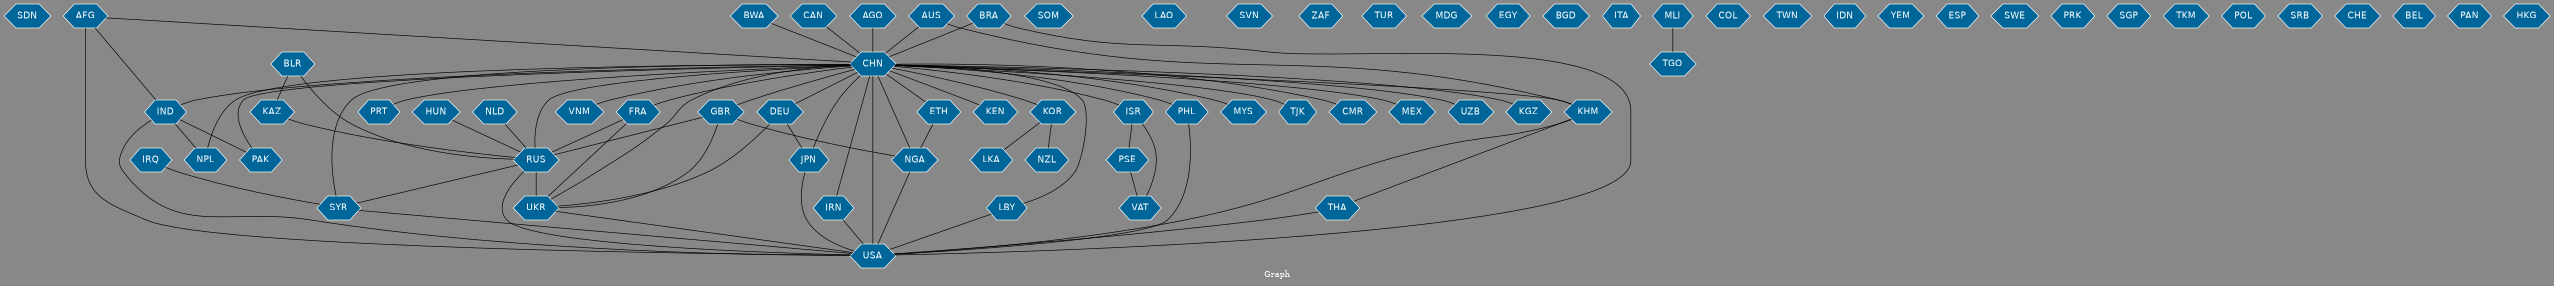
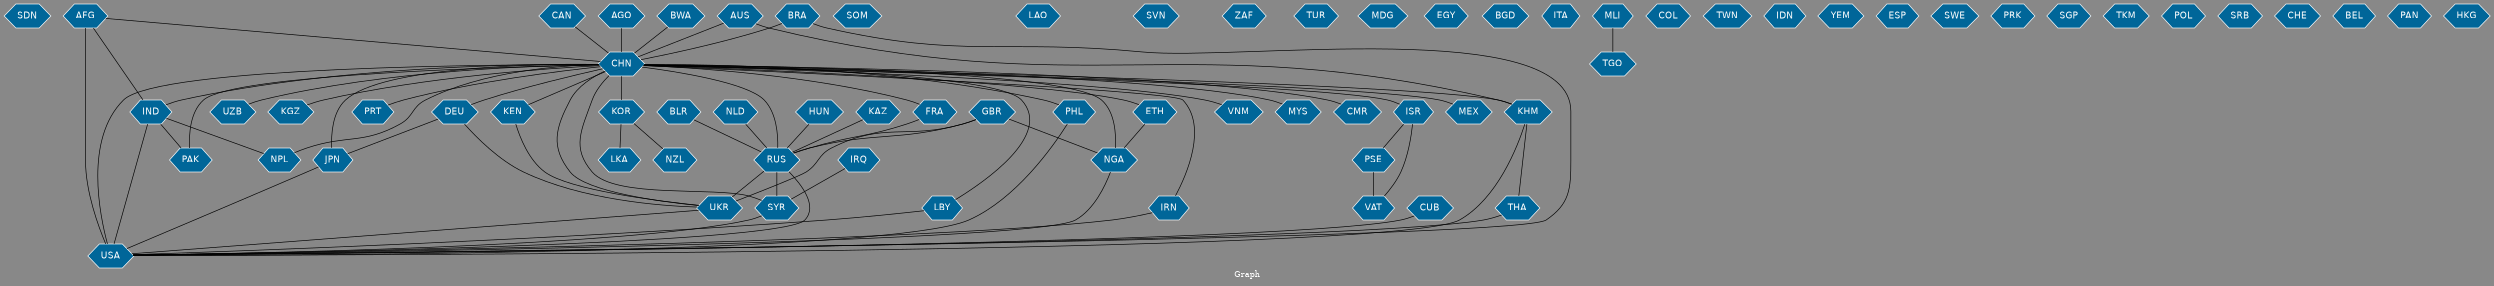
(285, 83) -> none
(796, 86) -> none
(1298, 112) -> none
(587, 160) -> (587, 188)
none -> (1430, 208)
